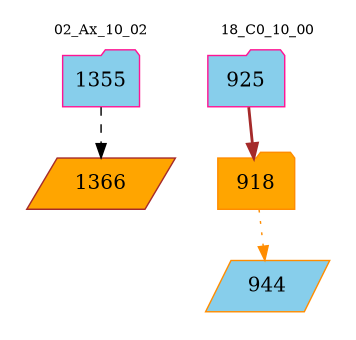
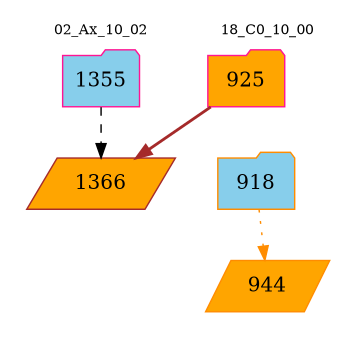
(246, 81) -> (246, 81)
(251, 125) -> (175, 131)
(256, 184) -> (256, 184)
(268, 286) -> (268, 286)
